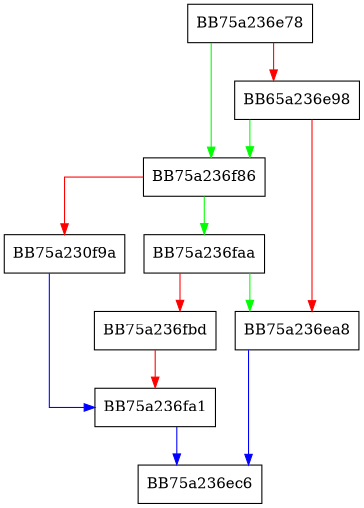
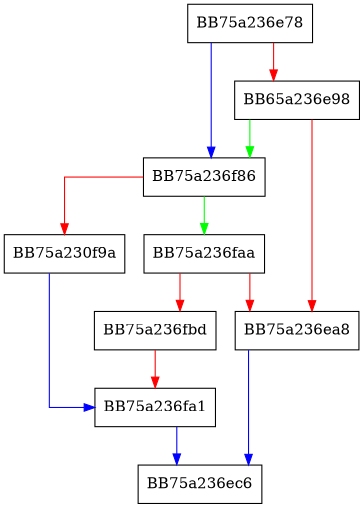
(211, 95) -> (211, 95)
(250, 287) -> (250, 287)
